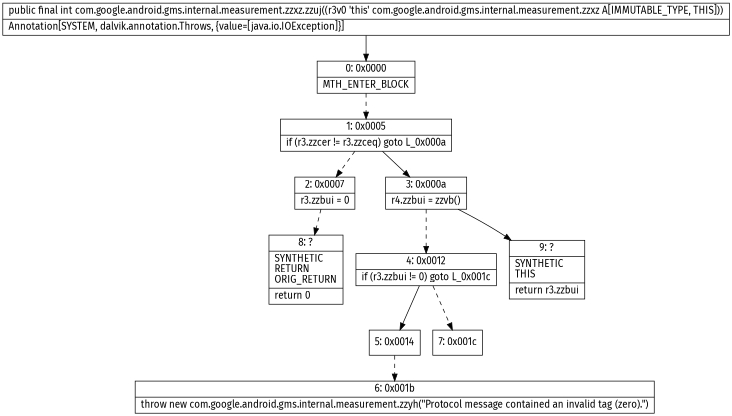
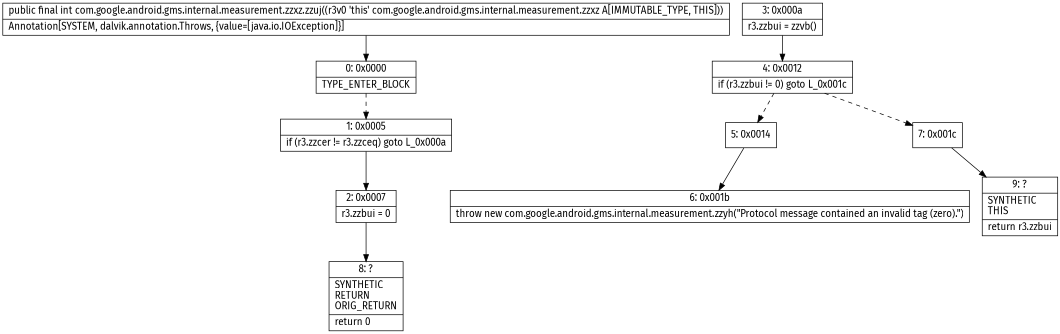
(366, 85) -> (366, 85)
(348, 161) -> (366, 167)
(394, 162) -> none
(426, 201) -> (782, 27)
(319, 219) -> (366, 239)
(482, 222) -> (966, 160)
(426, 228) -> (782, 45)
(411, 305) -> (767, 105)
(395, 365) -> (733, 166)
